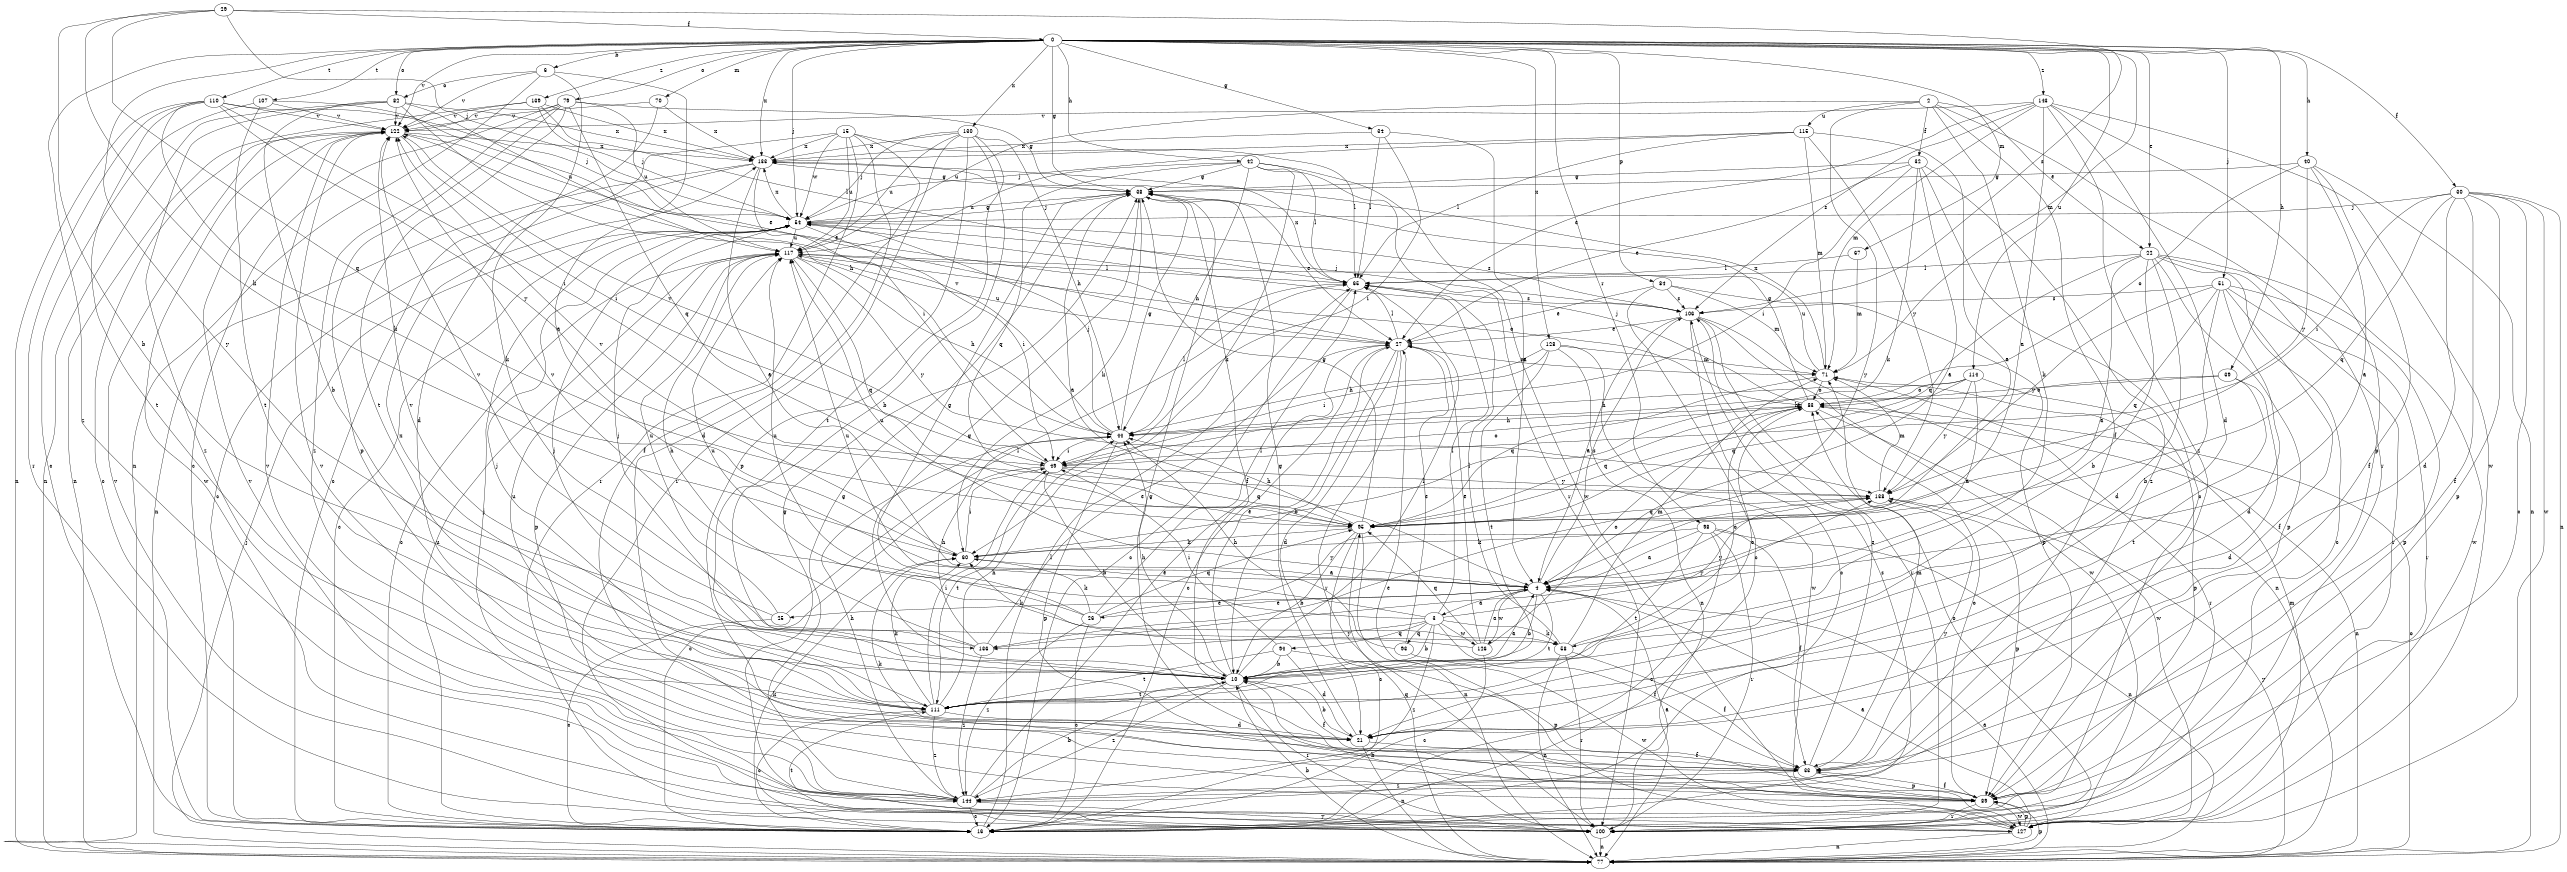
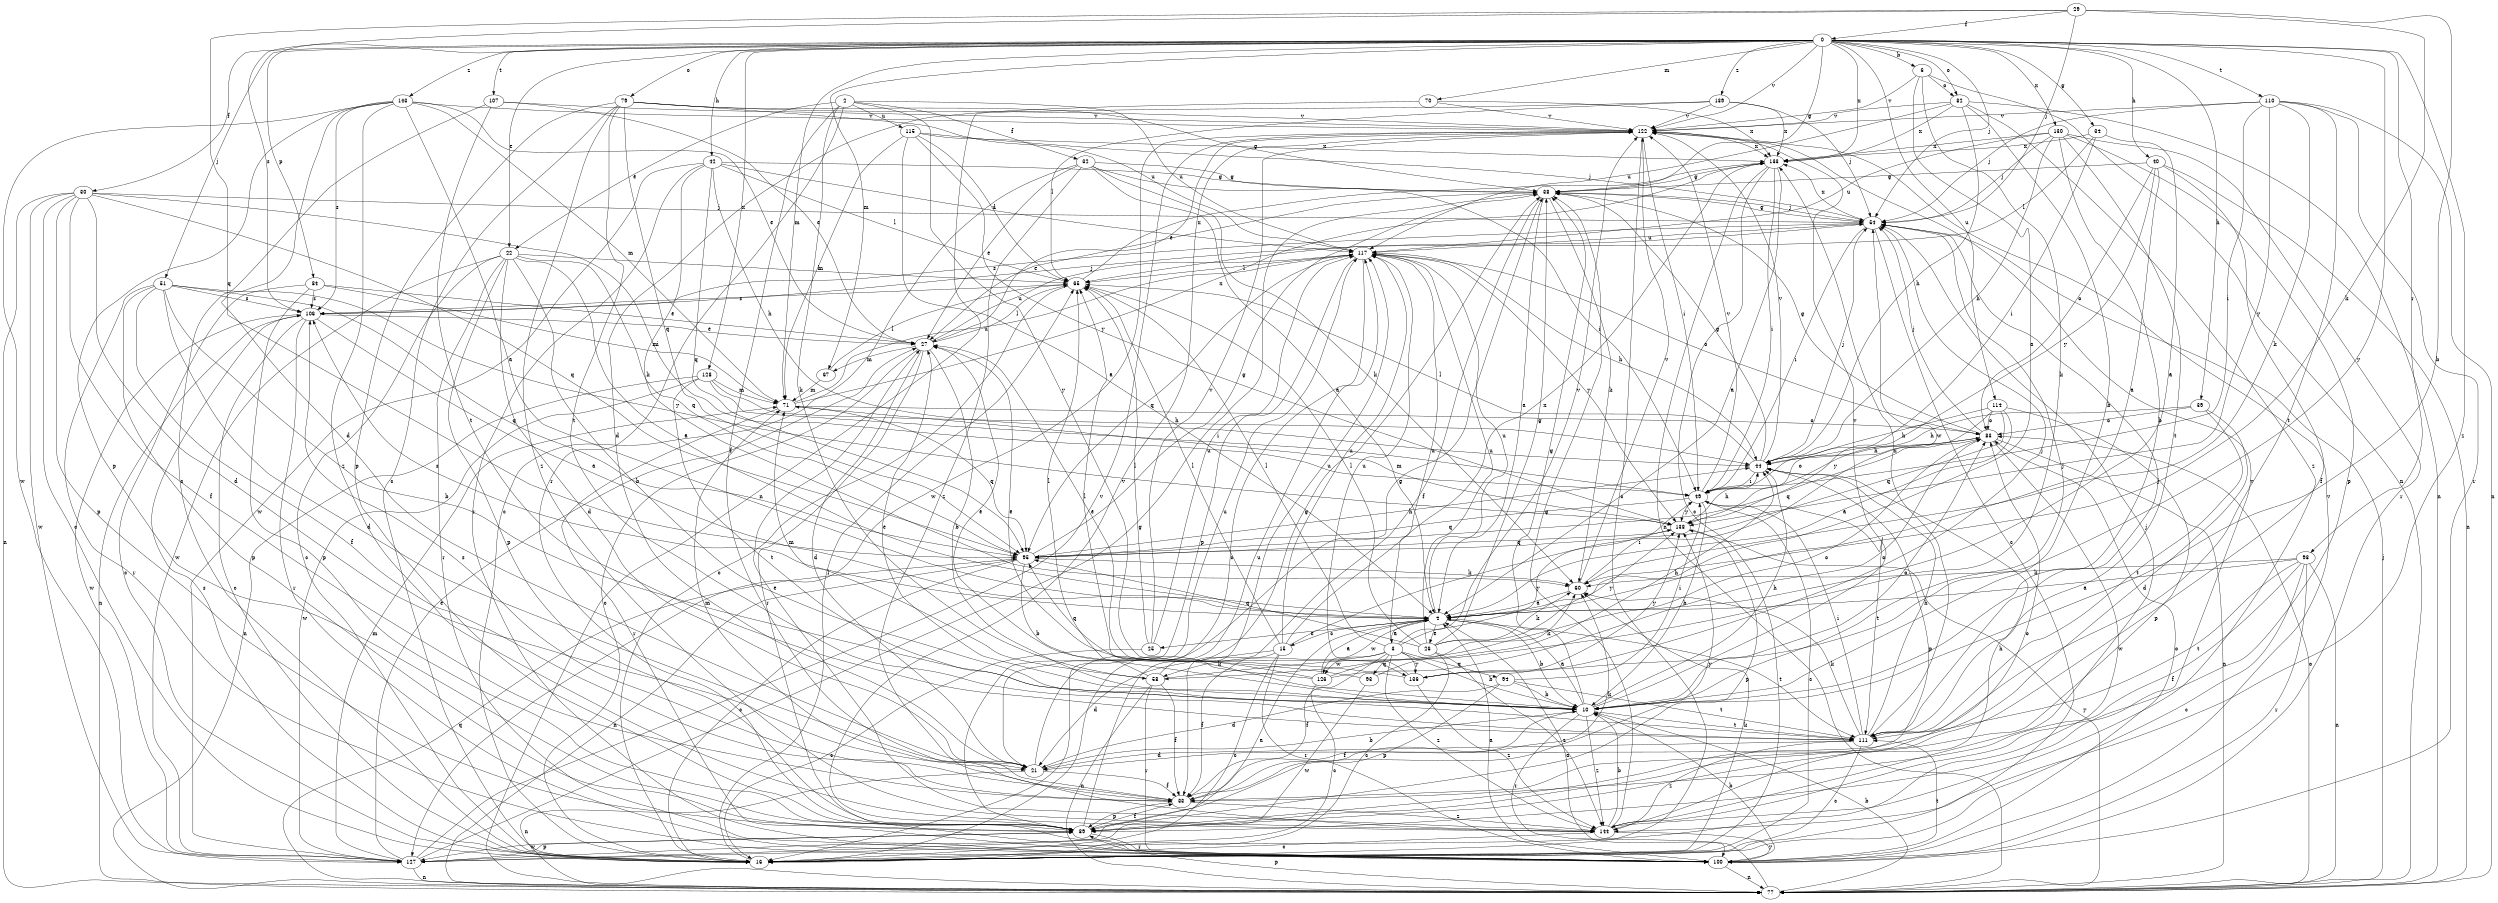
(1609, 369) -> (875, 355)
(672, 451) -> (1364, 467)
(961, 504) -> (1720, 494)
none -> (1360, 627)
